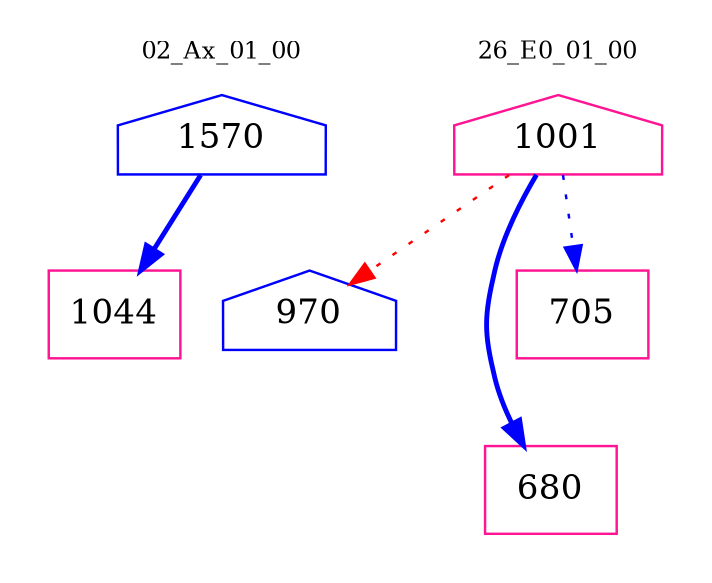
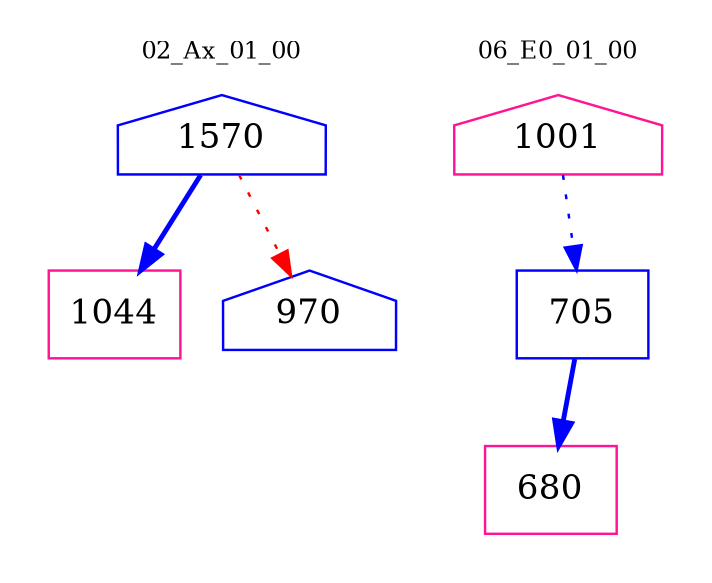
(558, 52) -> (558, 52)
(450, 216) -> (259, 215)
(489, 297) -> (569, 390)
(583, 314) -> (583, 314)
